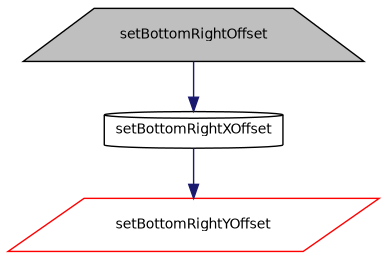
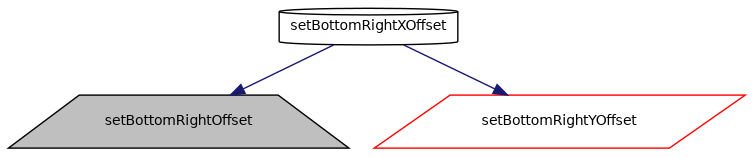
(194, 79) -> (288, 67)
